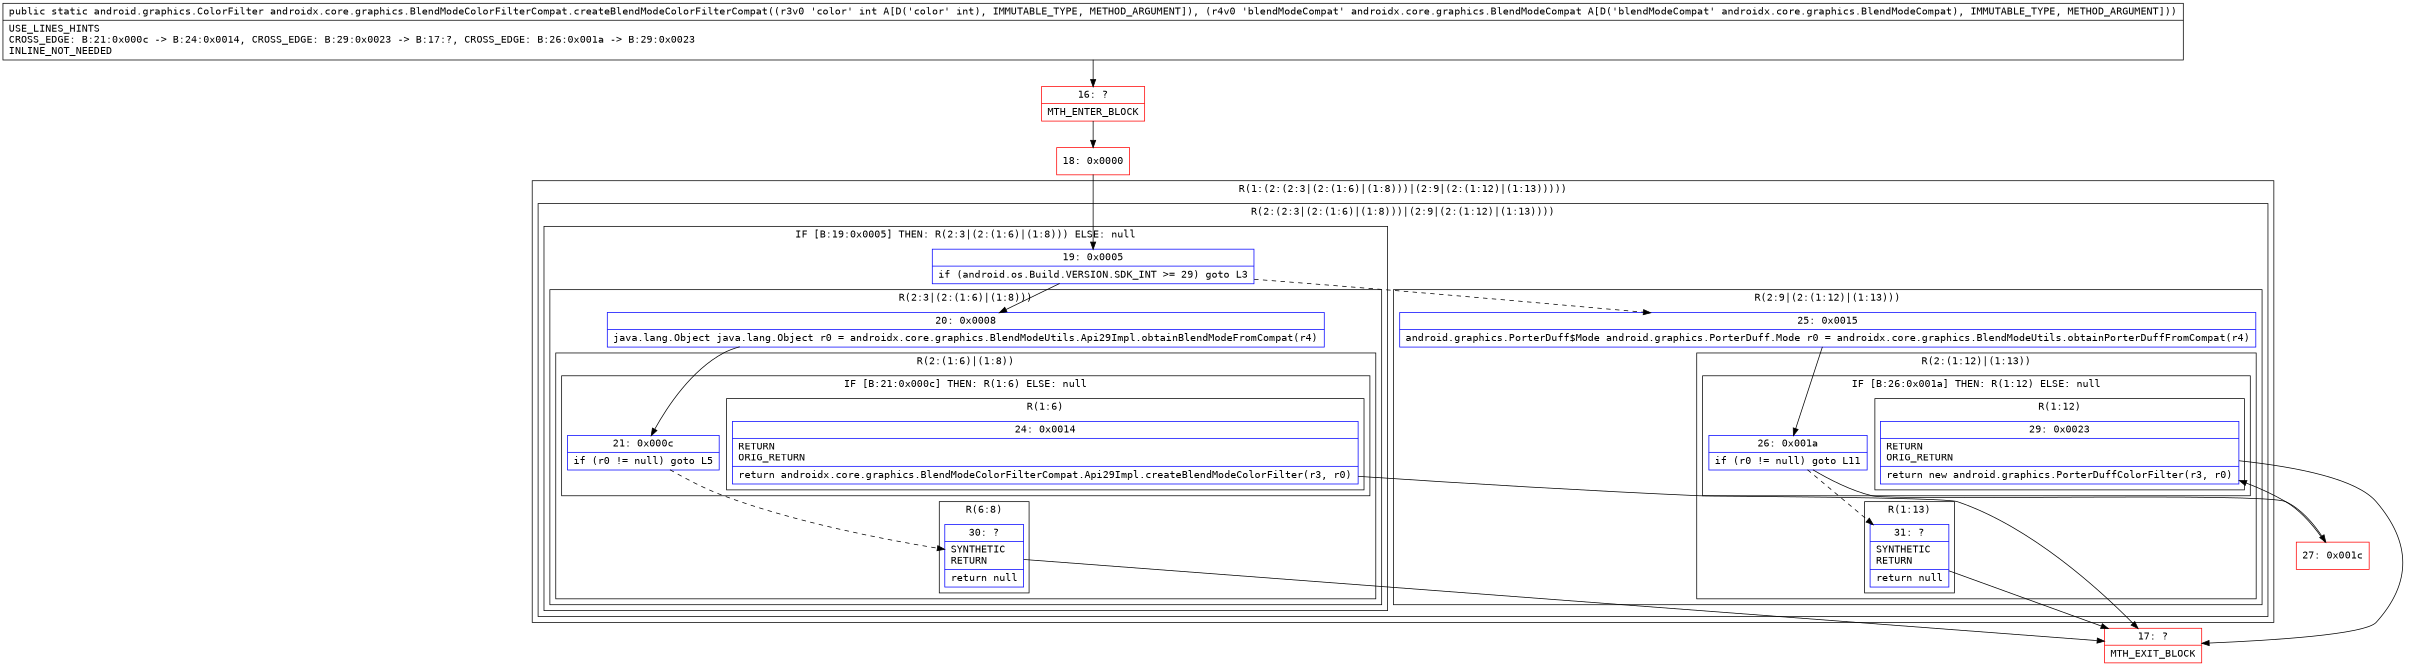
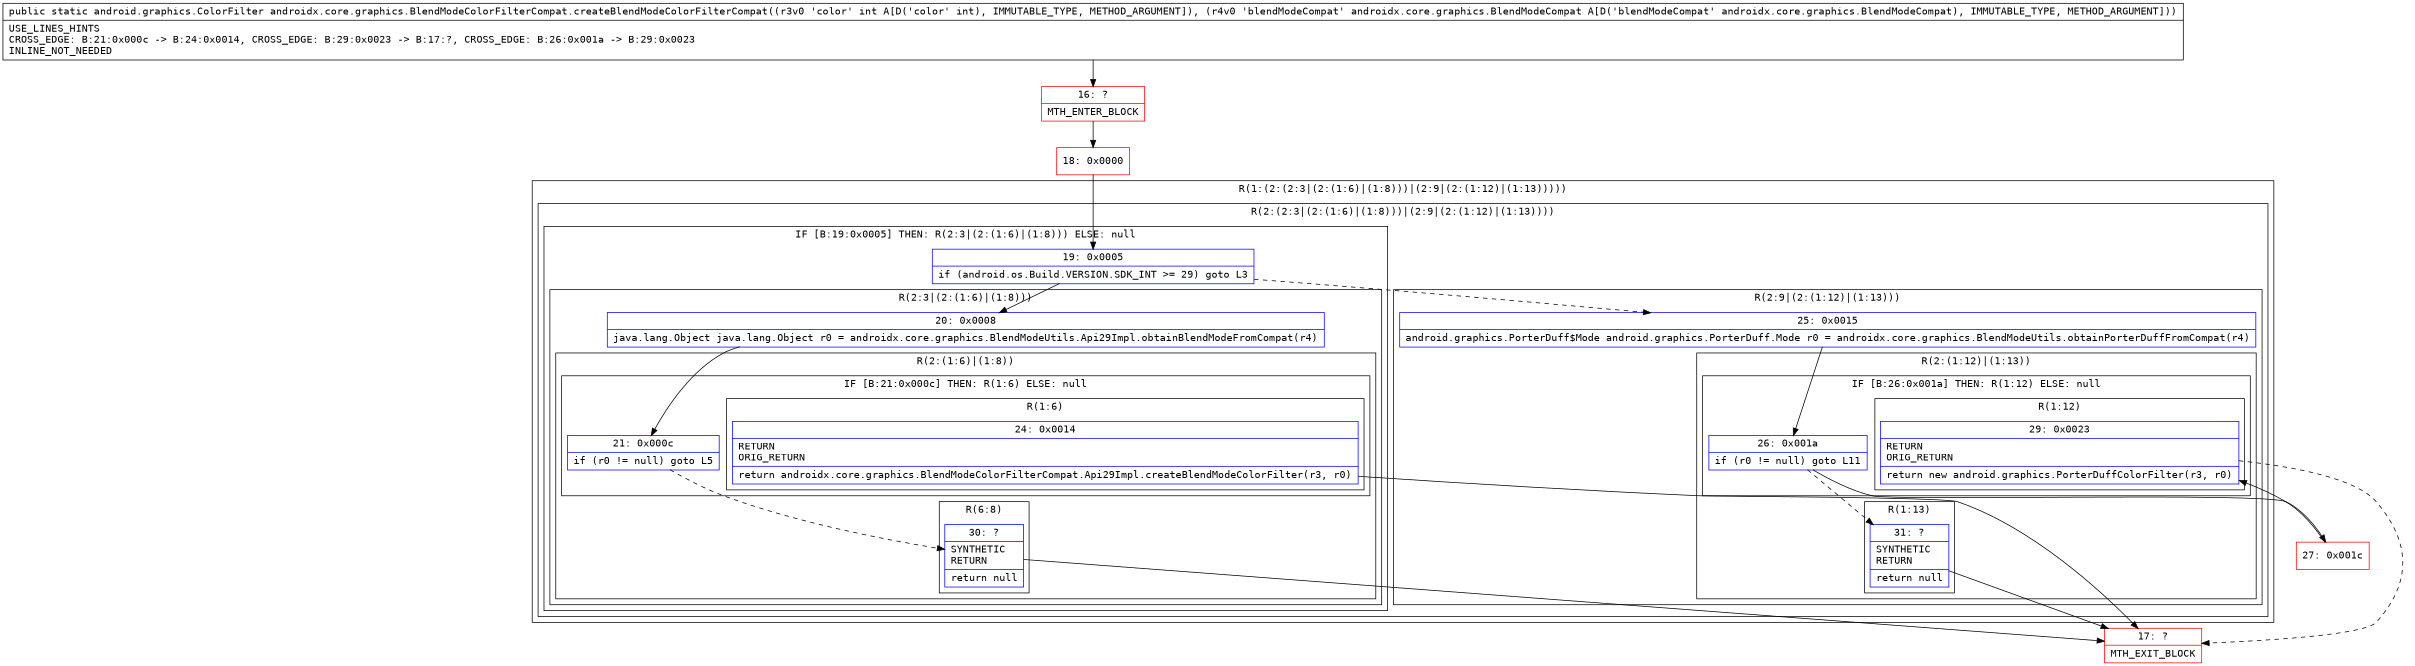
(2402, 574) -> (2402, 574)
